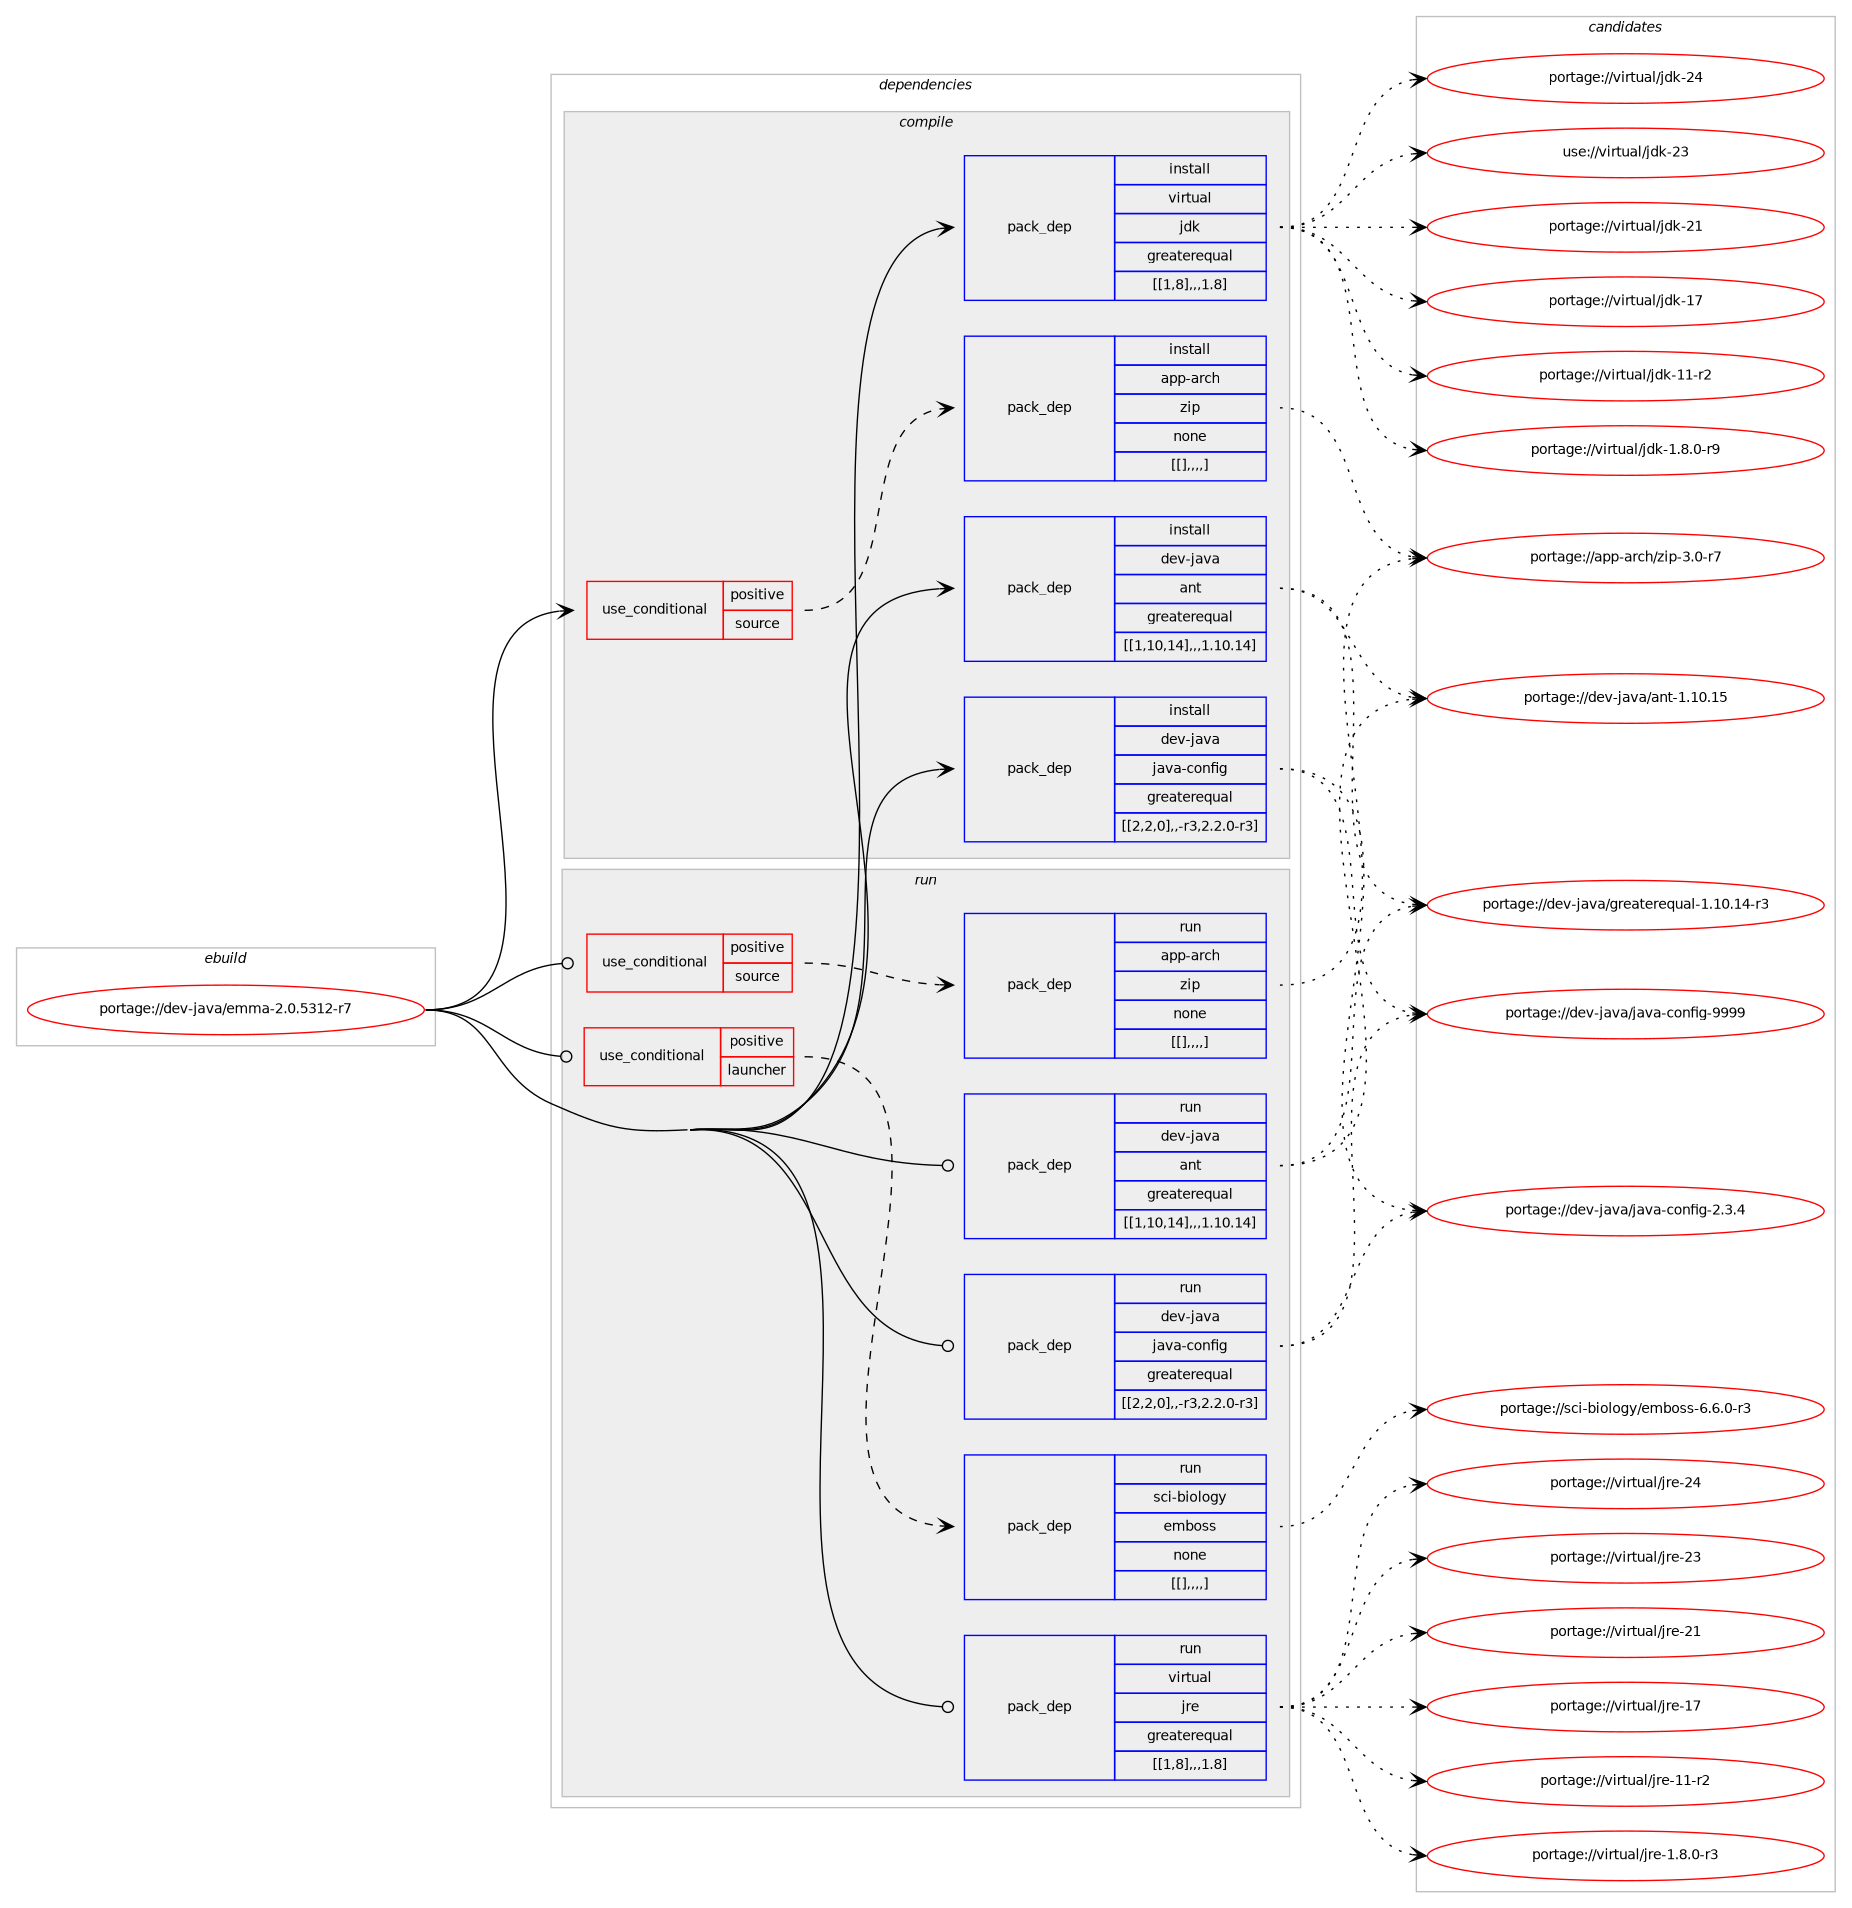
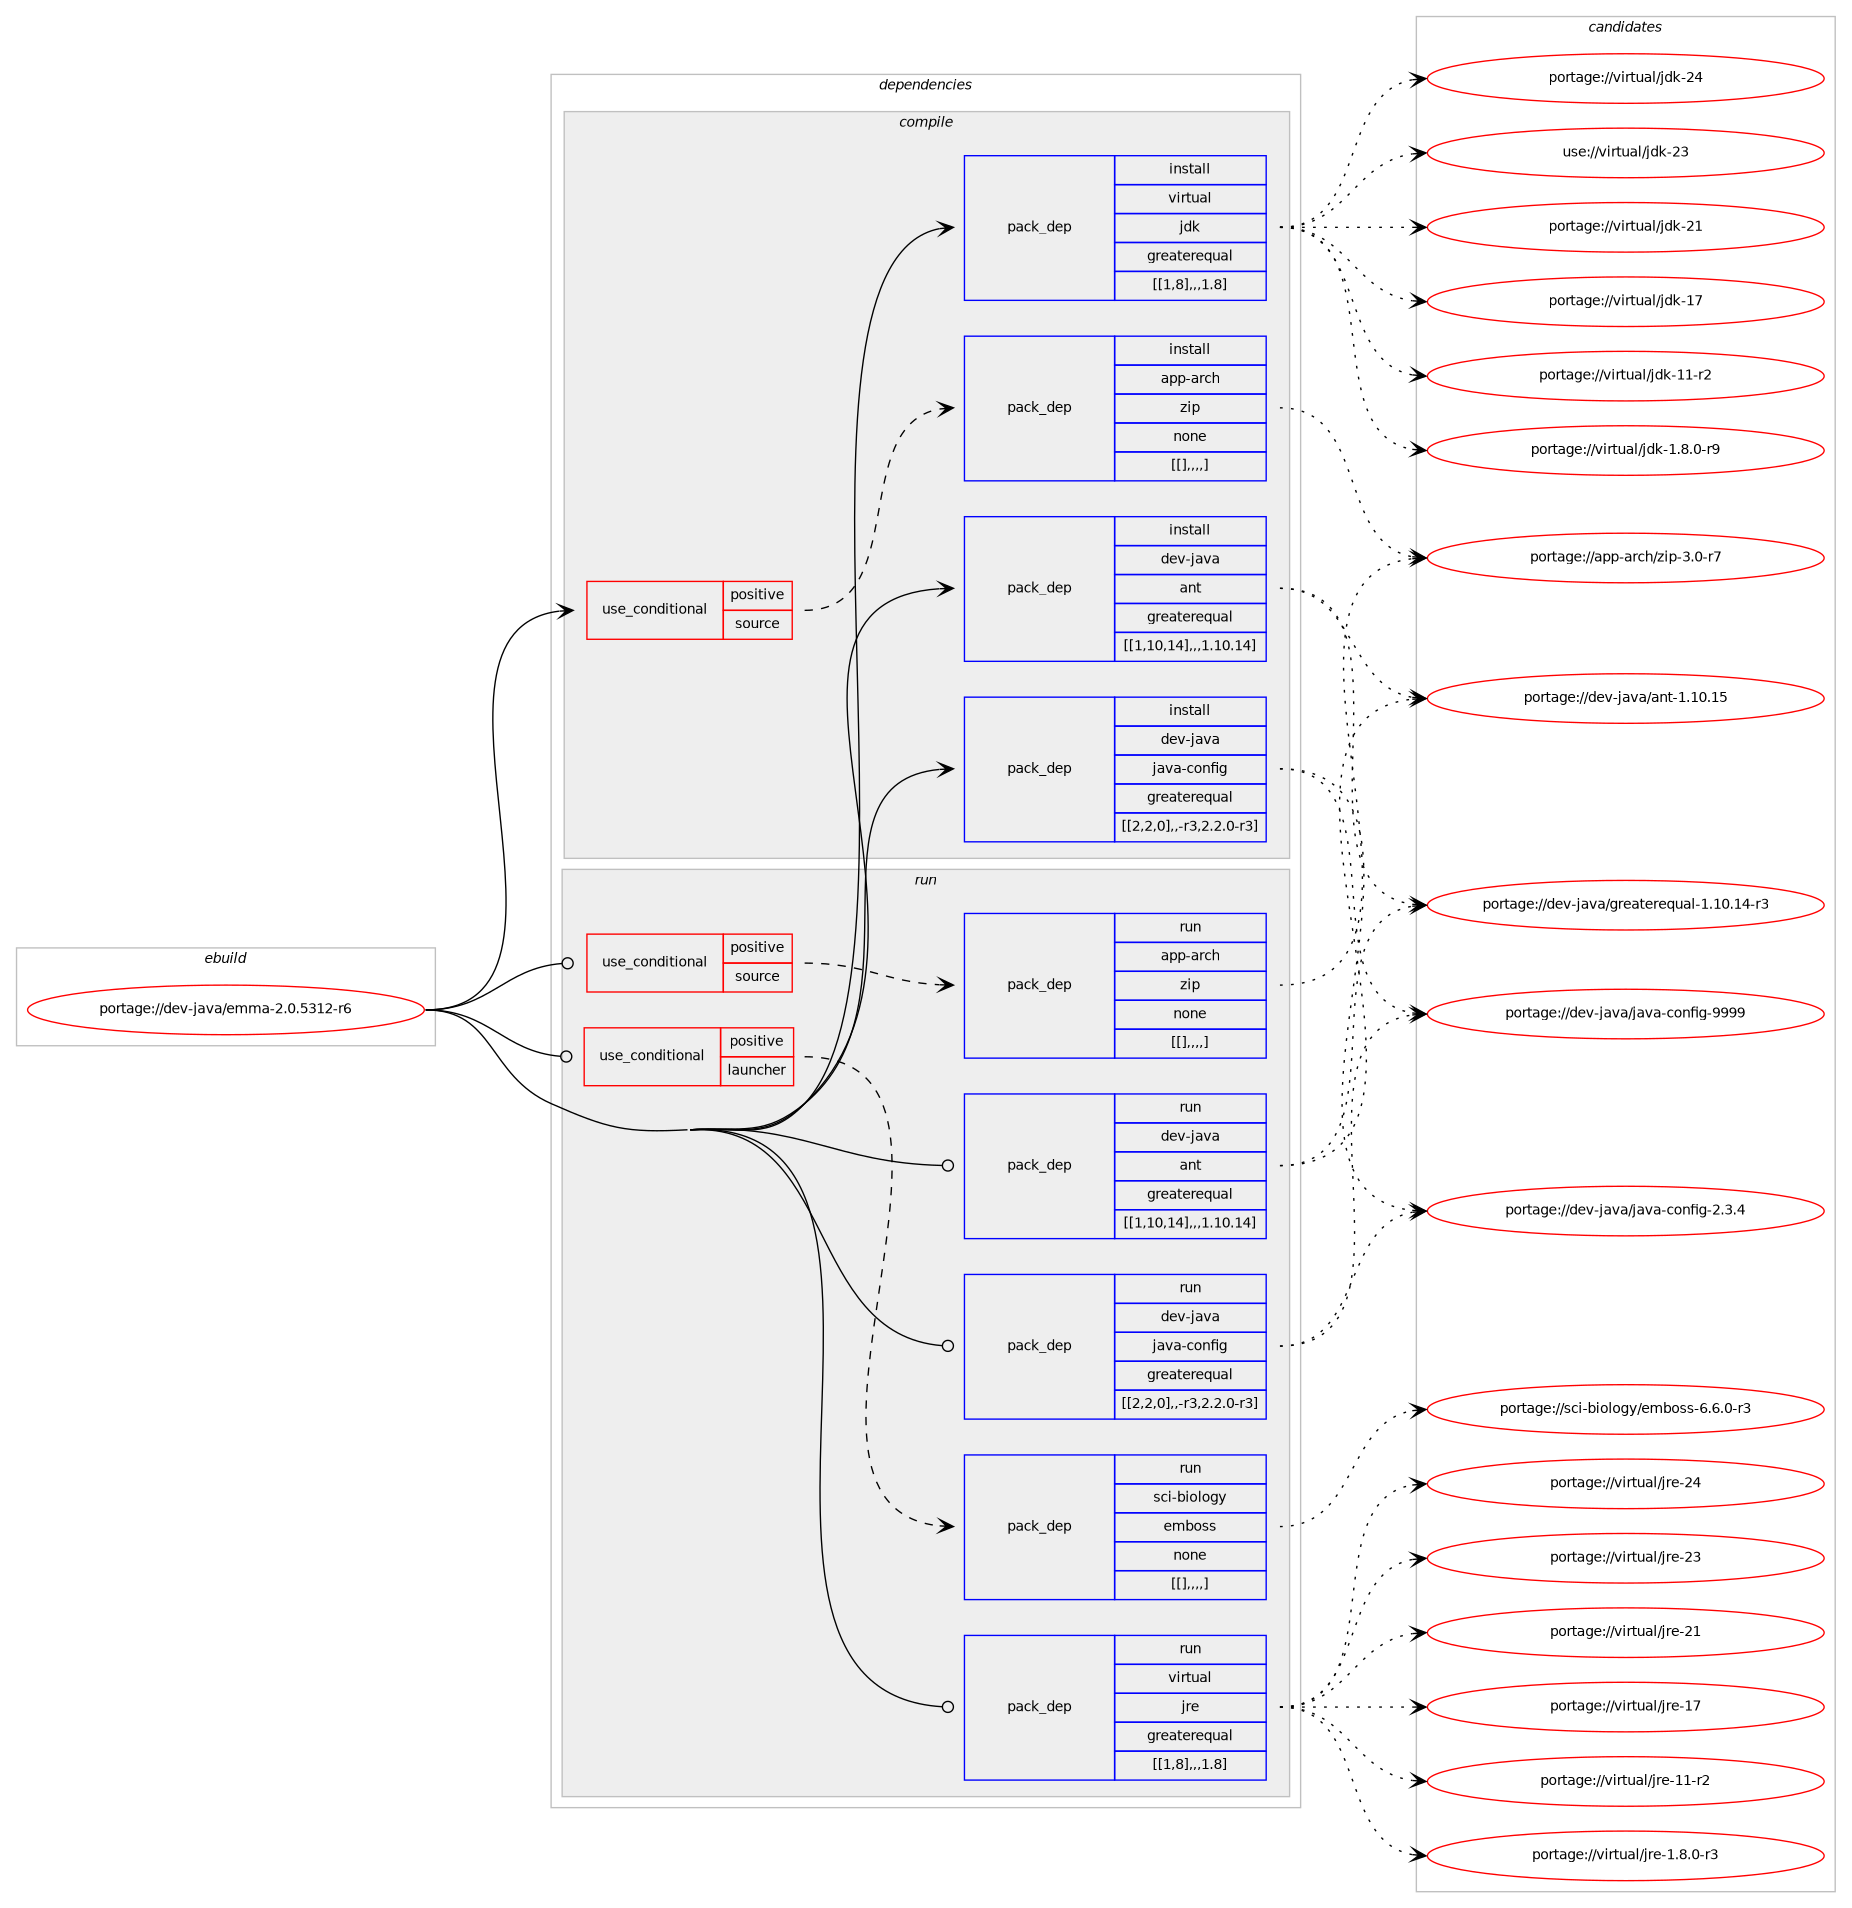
(226, 1010) -> (226, 1010)
